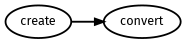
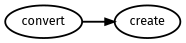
(83, 22) -> (94, 22)
